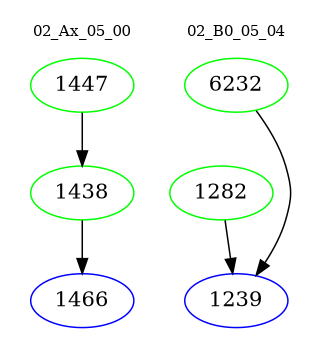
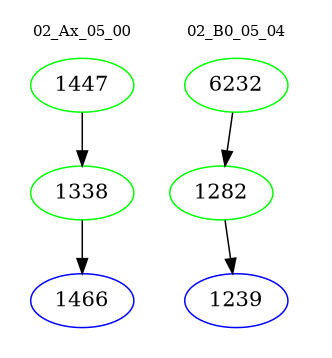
(290, 185) -> (230, 132)
(82, 193) -> (82, 193)
